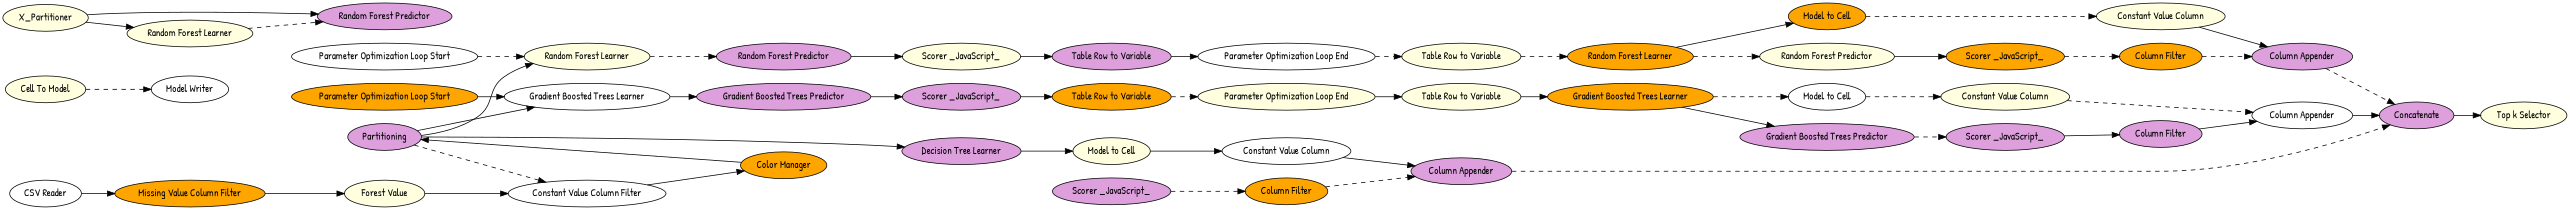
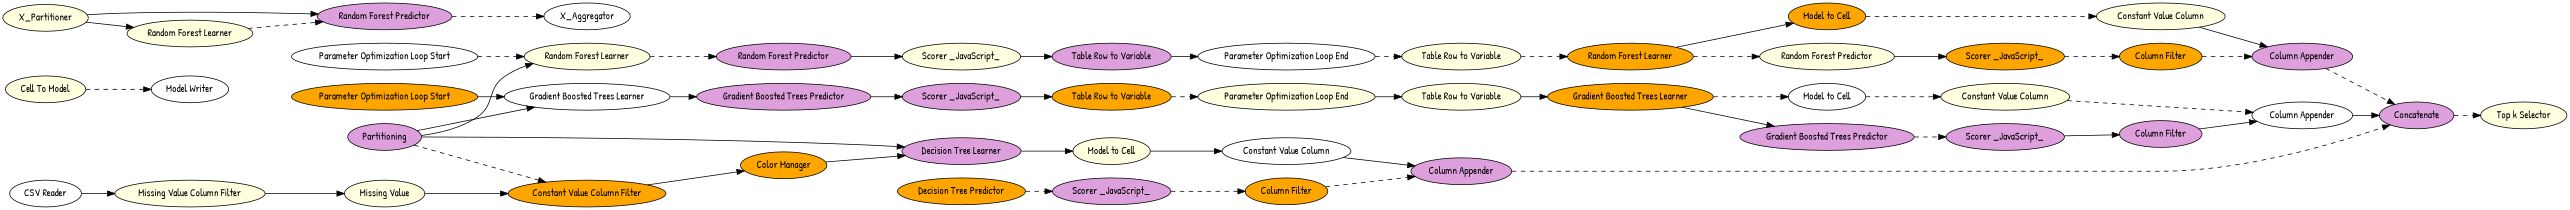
none -> (587, 16)
(2464, 115) -> (2464, 115)
(585, 151) -> (862, 159)
none -> (961, 191)
(190, 194) -> (190, 194)
(385, 194) -> (385, 194)
(587, 194) -> (587, 194)
